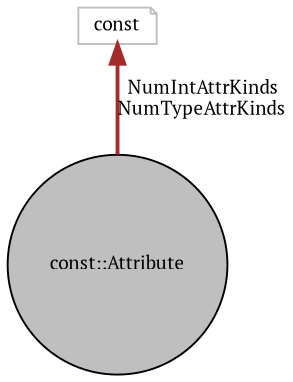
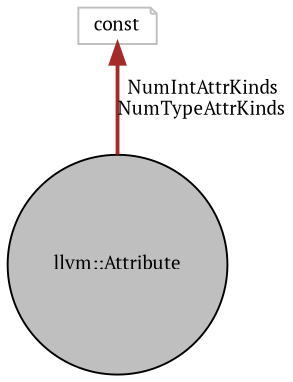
(118, 265) -> (118, 265)
